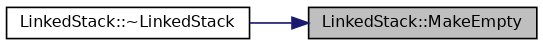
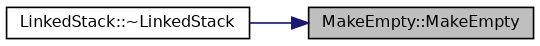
(423, 23) -> (421, 23)
